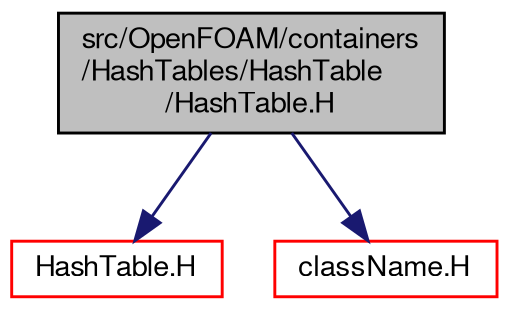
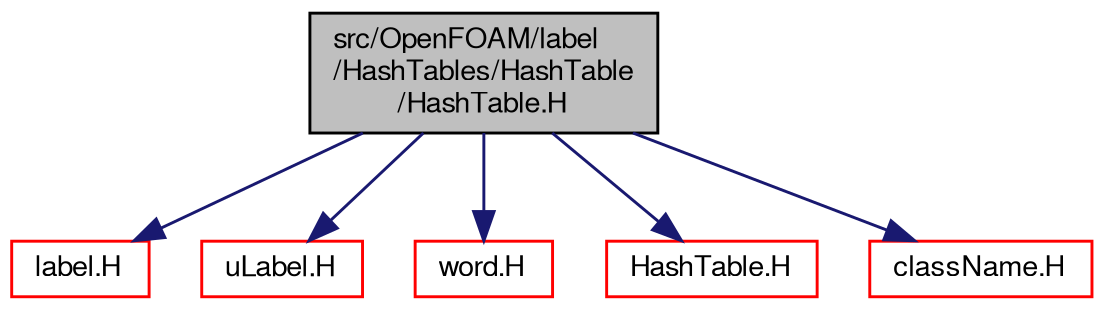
(251, 73) -> (484, 73)
none -> (80, 269)
none -> (282, 269)
none -> (484, 269)
